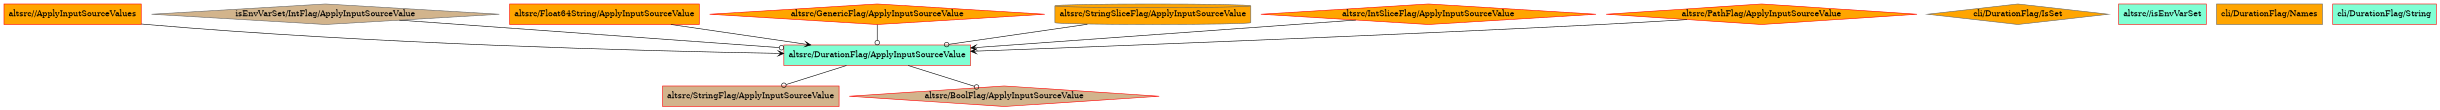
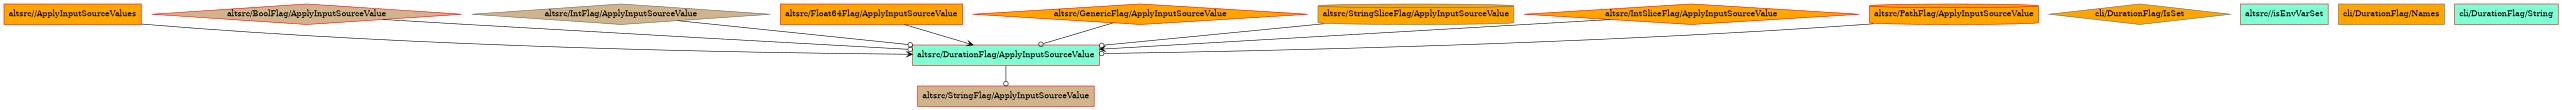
(325, 14) -> (621, 14)
(604, 14) -> (872, 14)
(1762, 14) -> (1954, 14)
(1332, 37) -> (1489, 44)
(941, 76) -> (645, 35)
